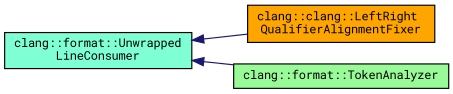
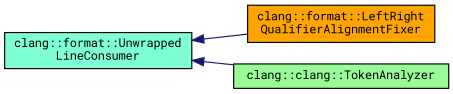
(341, 24) -> (341, 24)
(341, 76) -> (341, 76)
